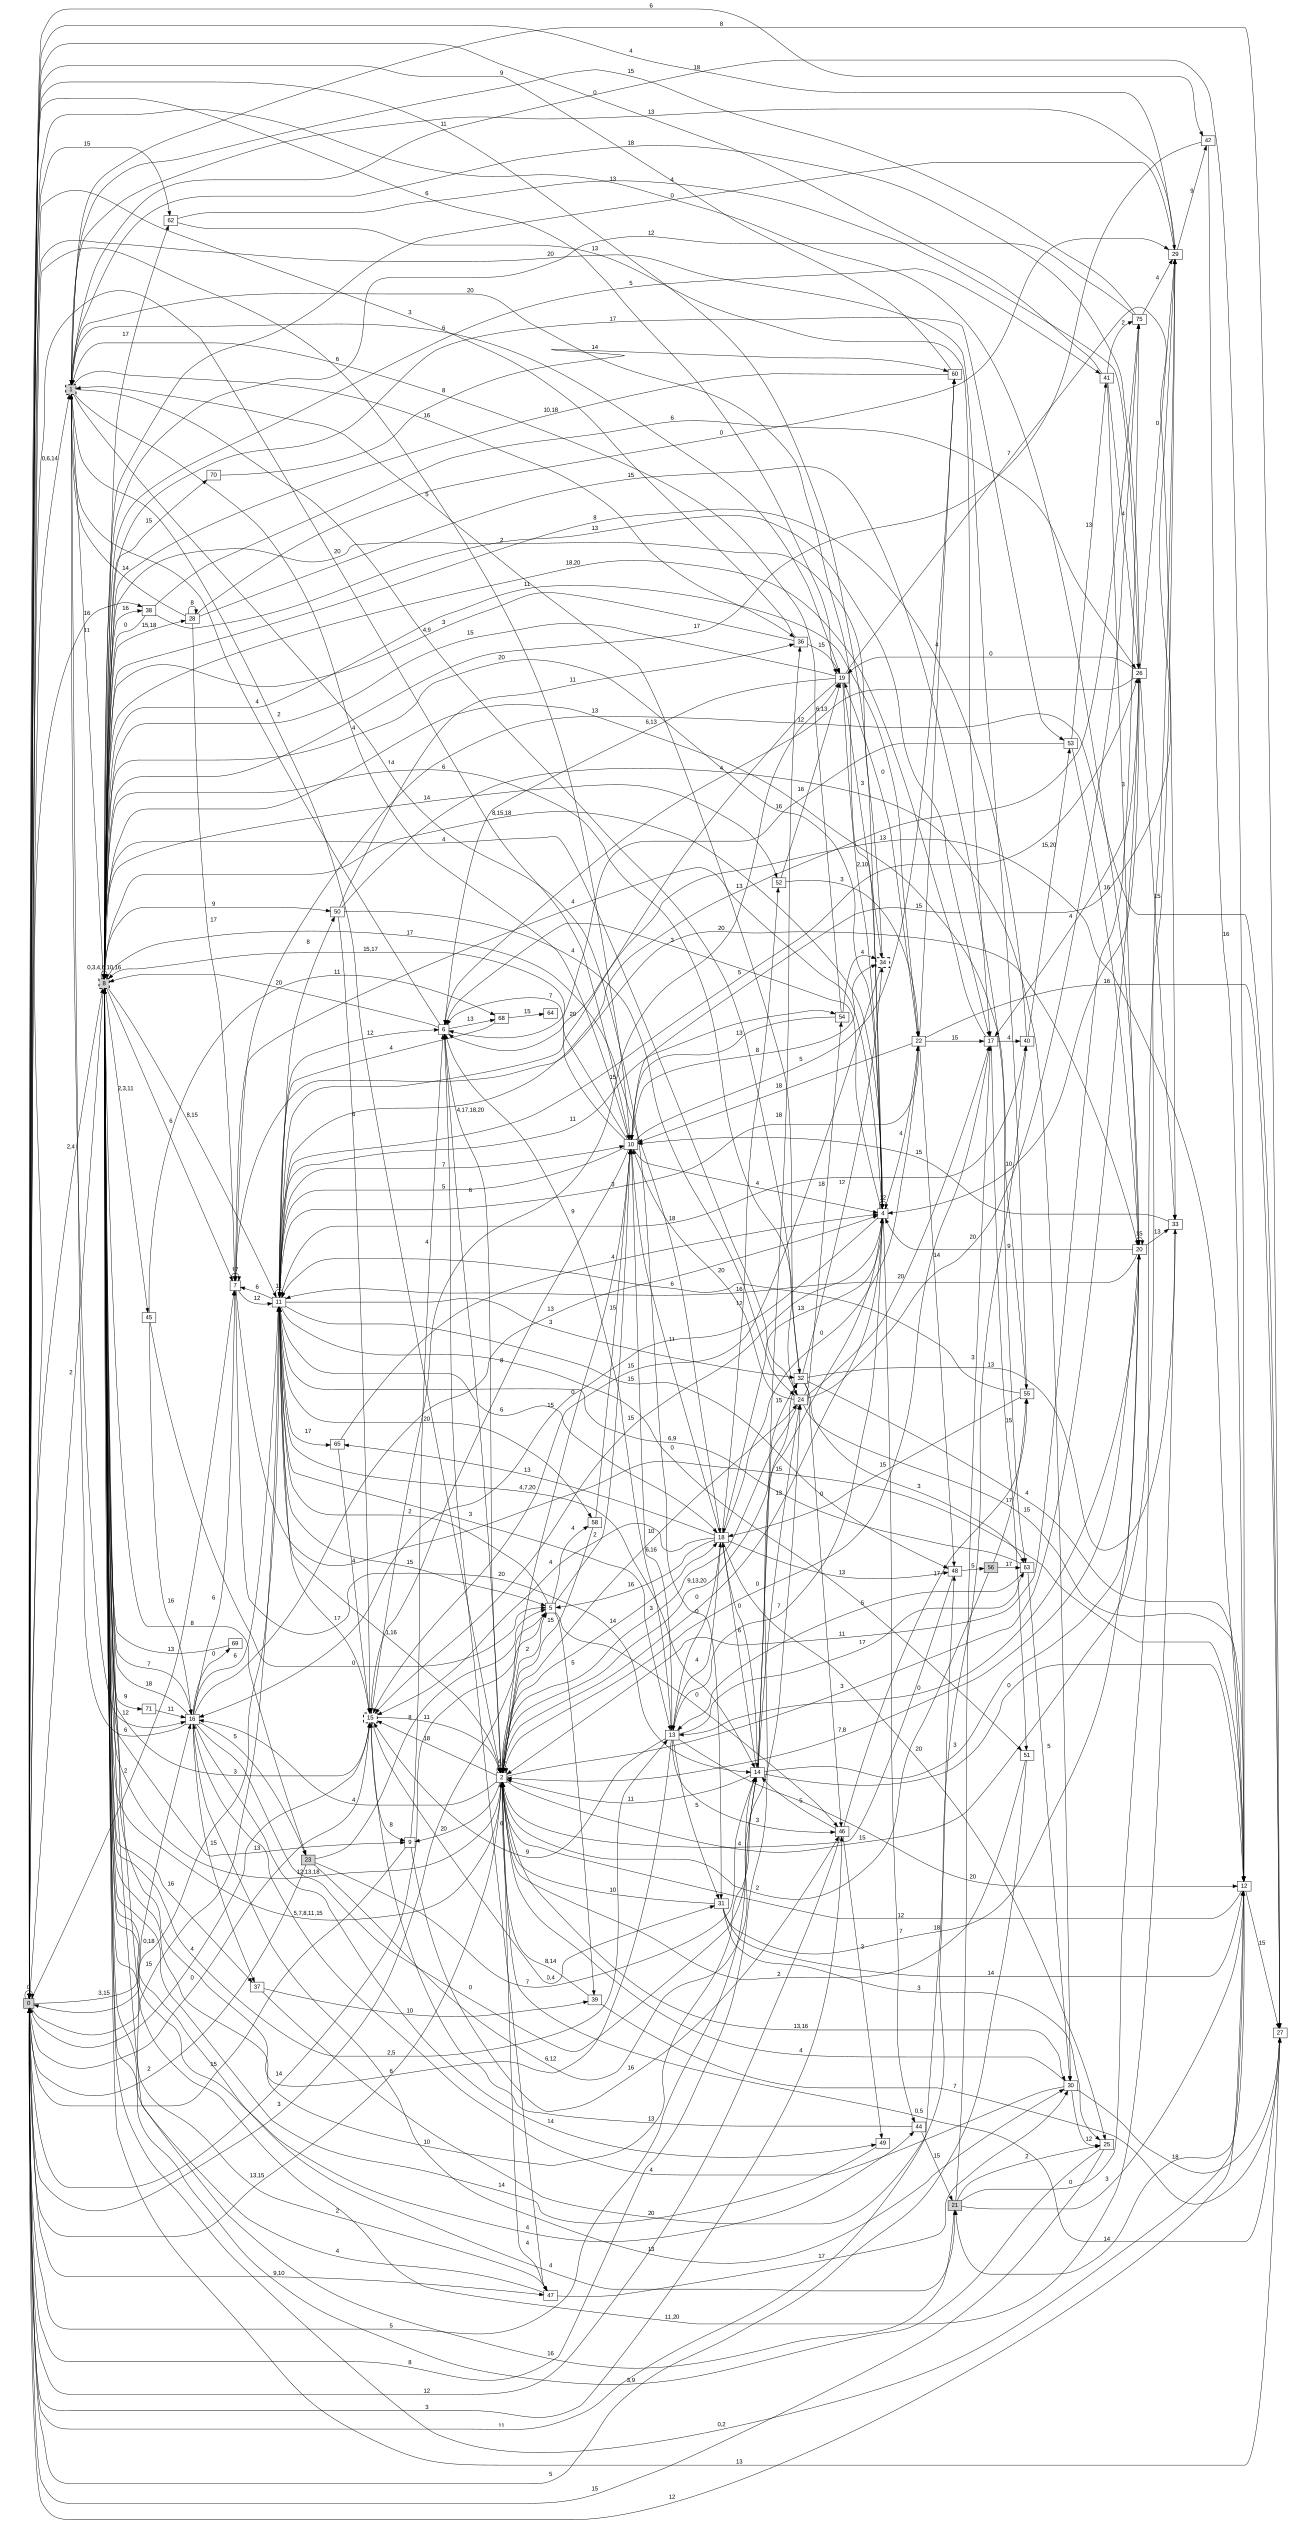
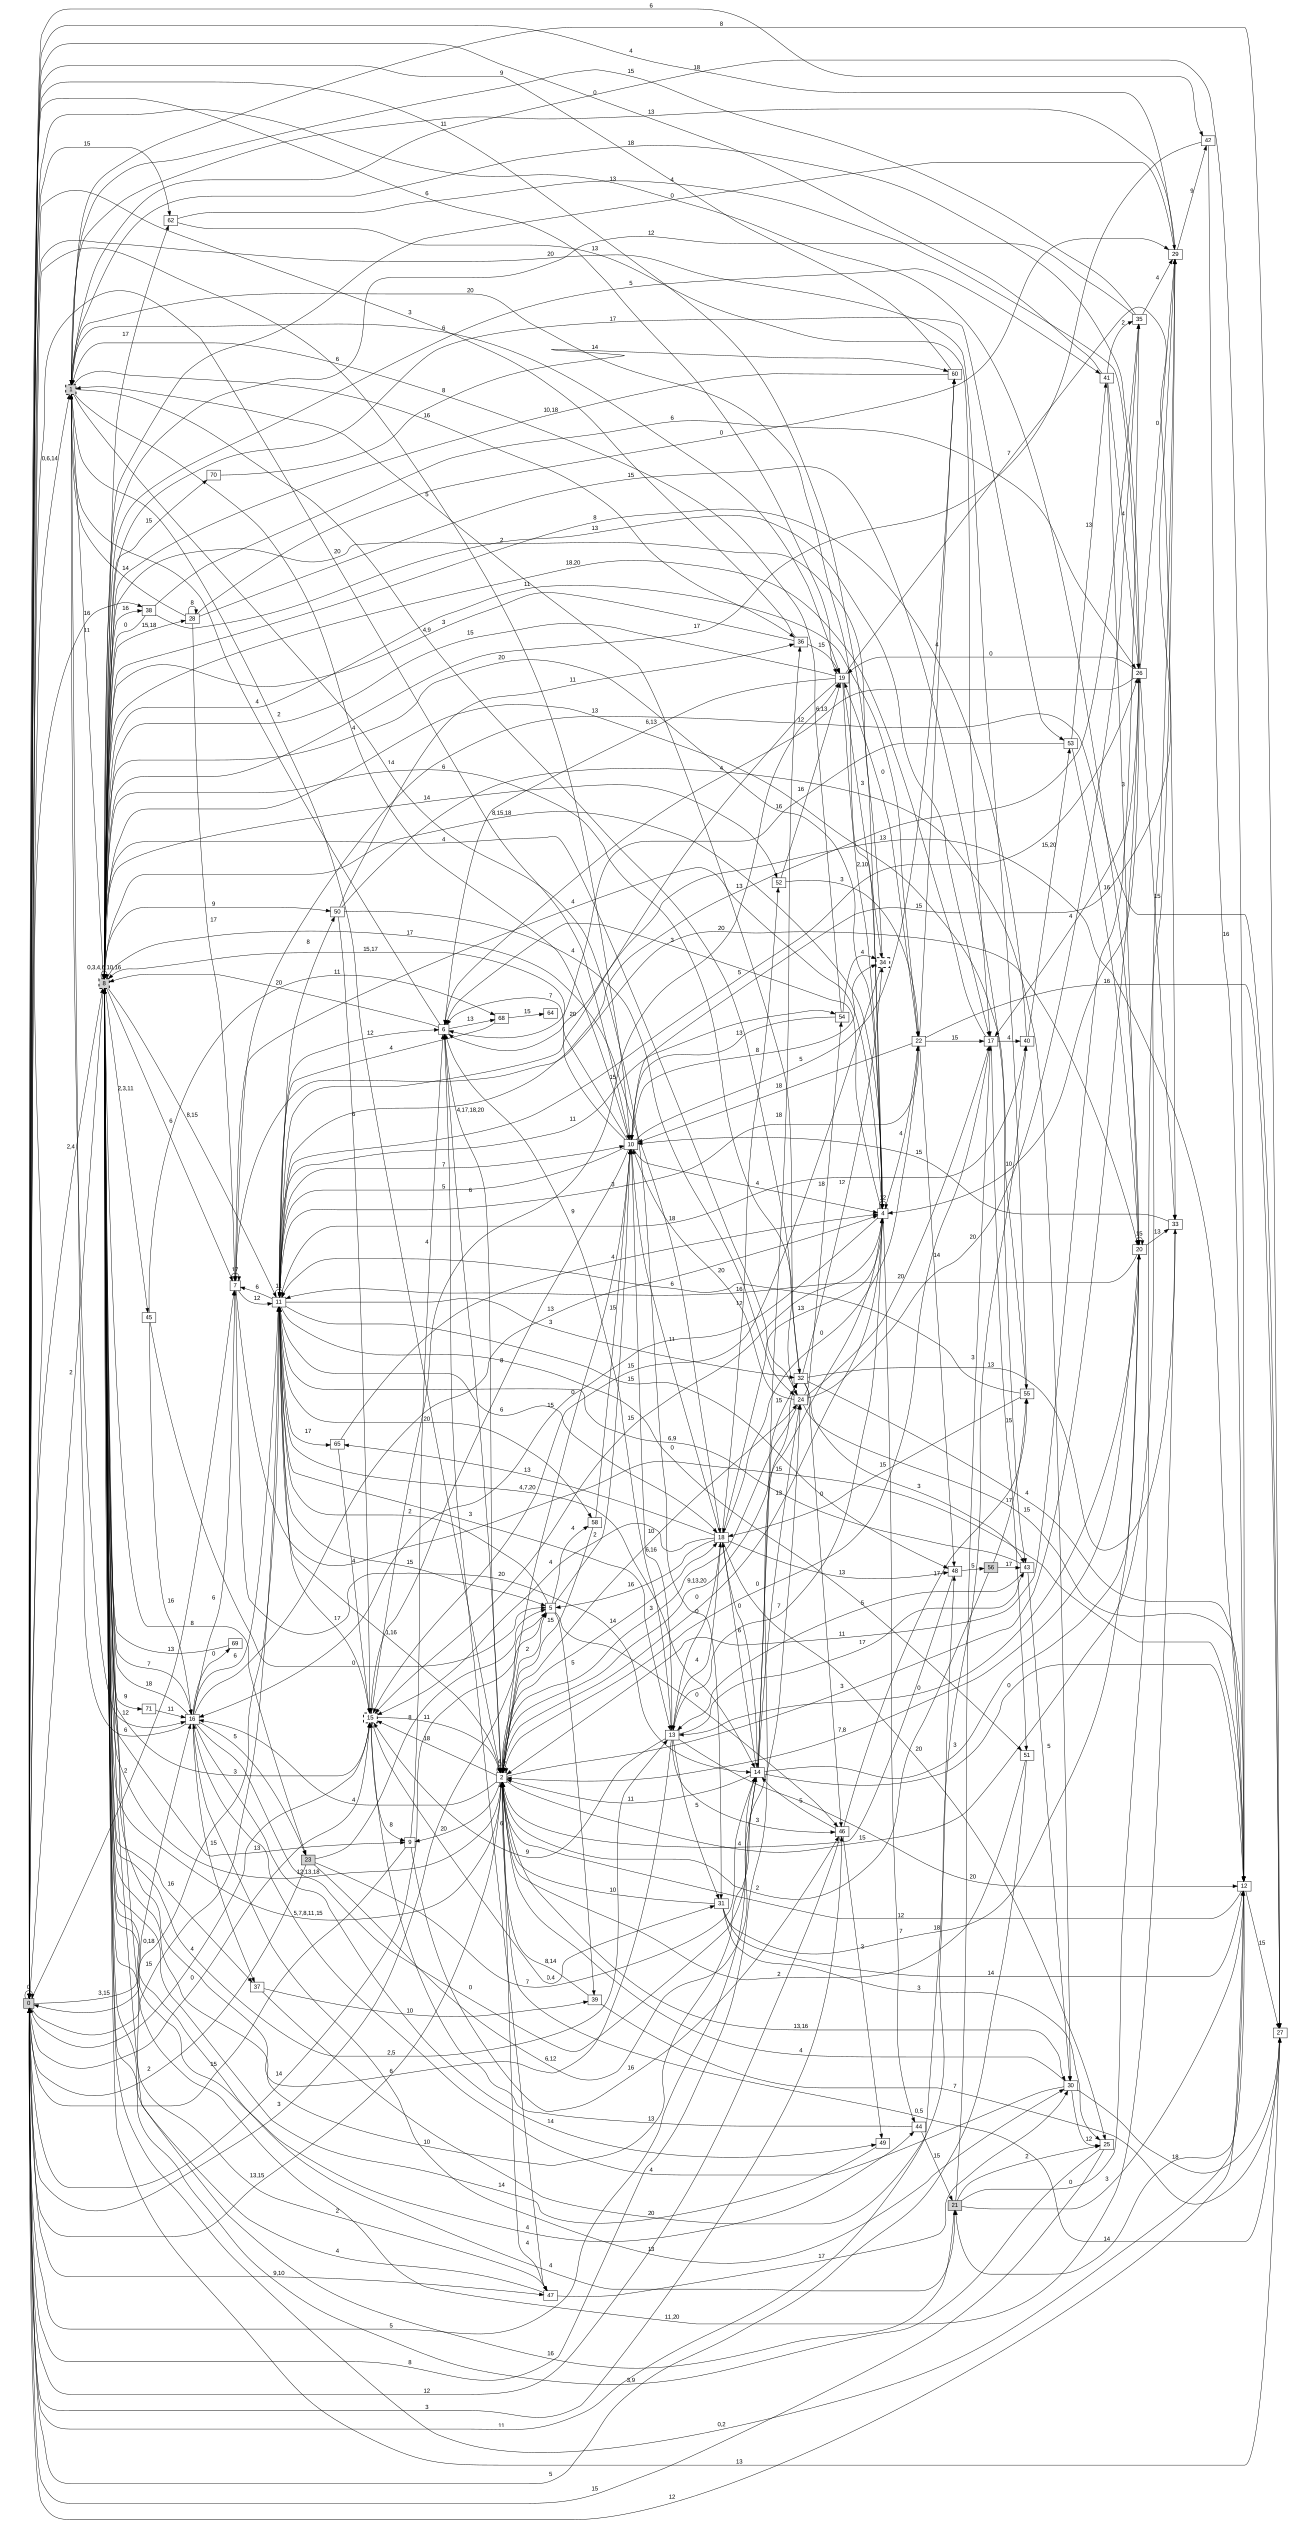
(1139, 319) -> (1139, 319)
(1010, 1250) -> none
(1027, 1568) -> (1027, 1568)
